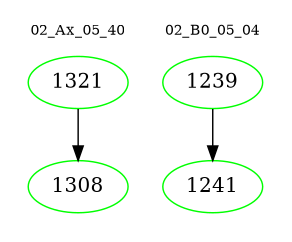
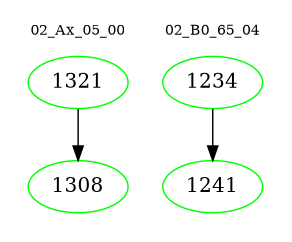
(78, 31) -> (78, 31)
(213, 31) -> (213, 31)
(213, 82) -> (213, 82)
